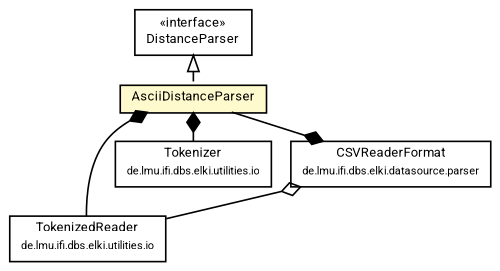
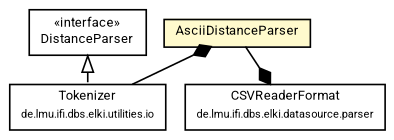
(193, 78) -> (88, 78)
(88, 239) -> none
